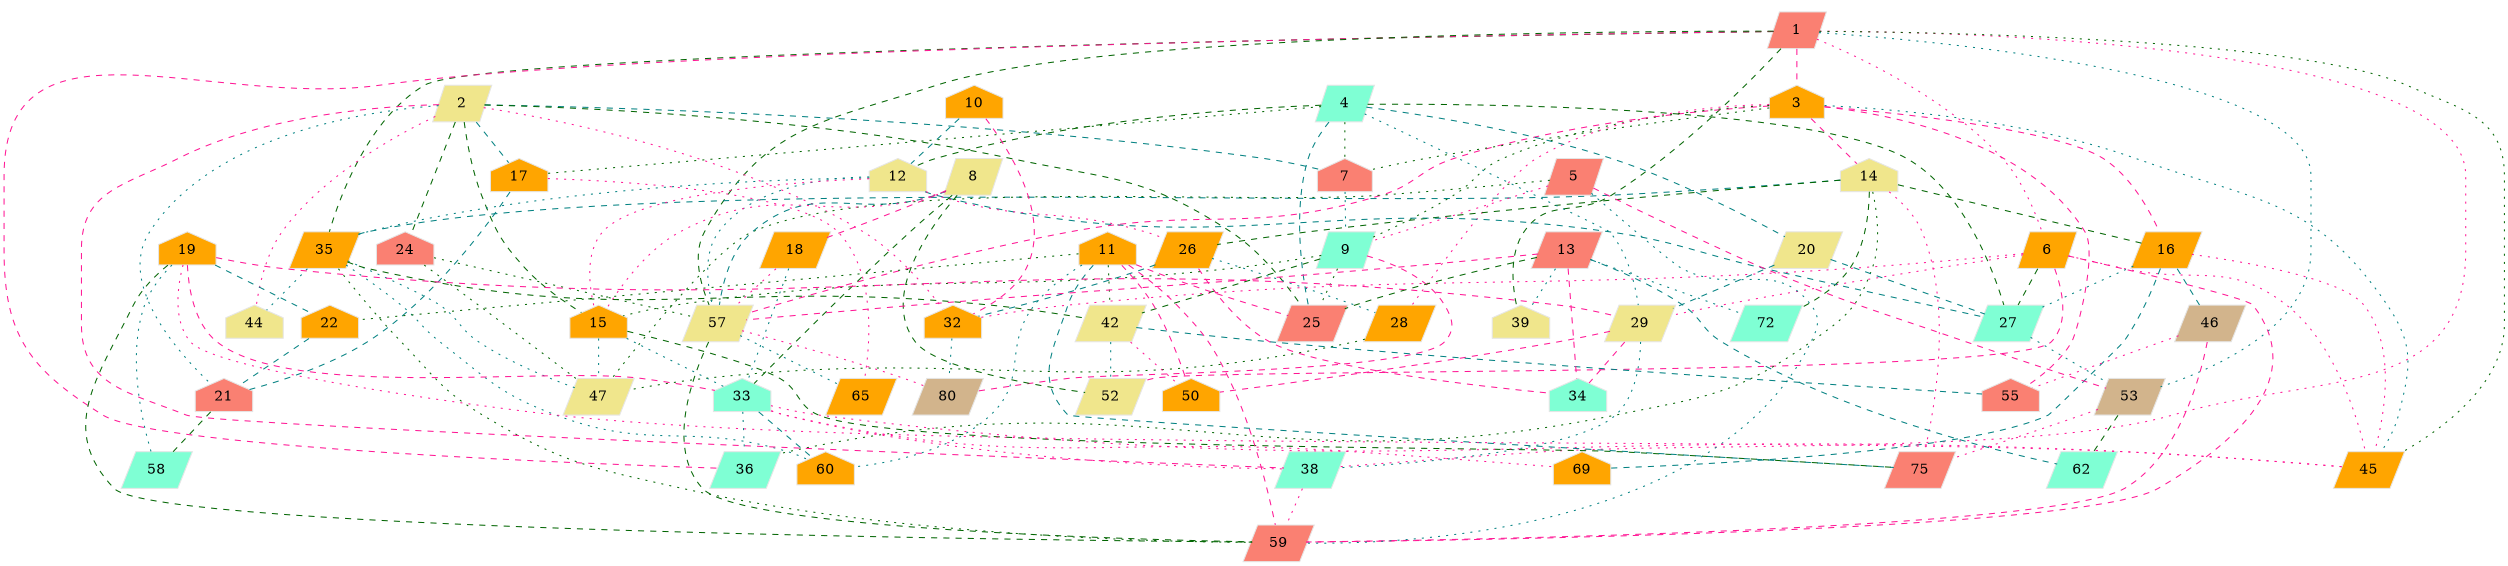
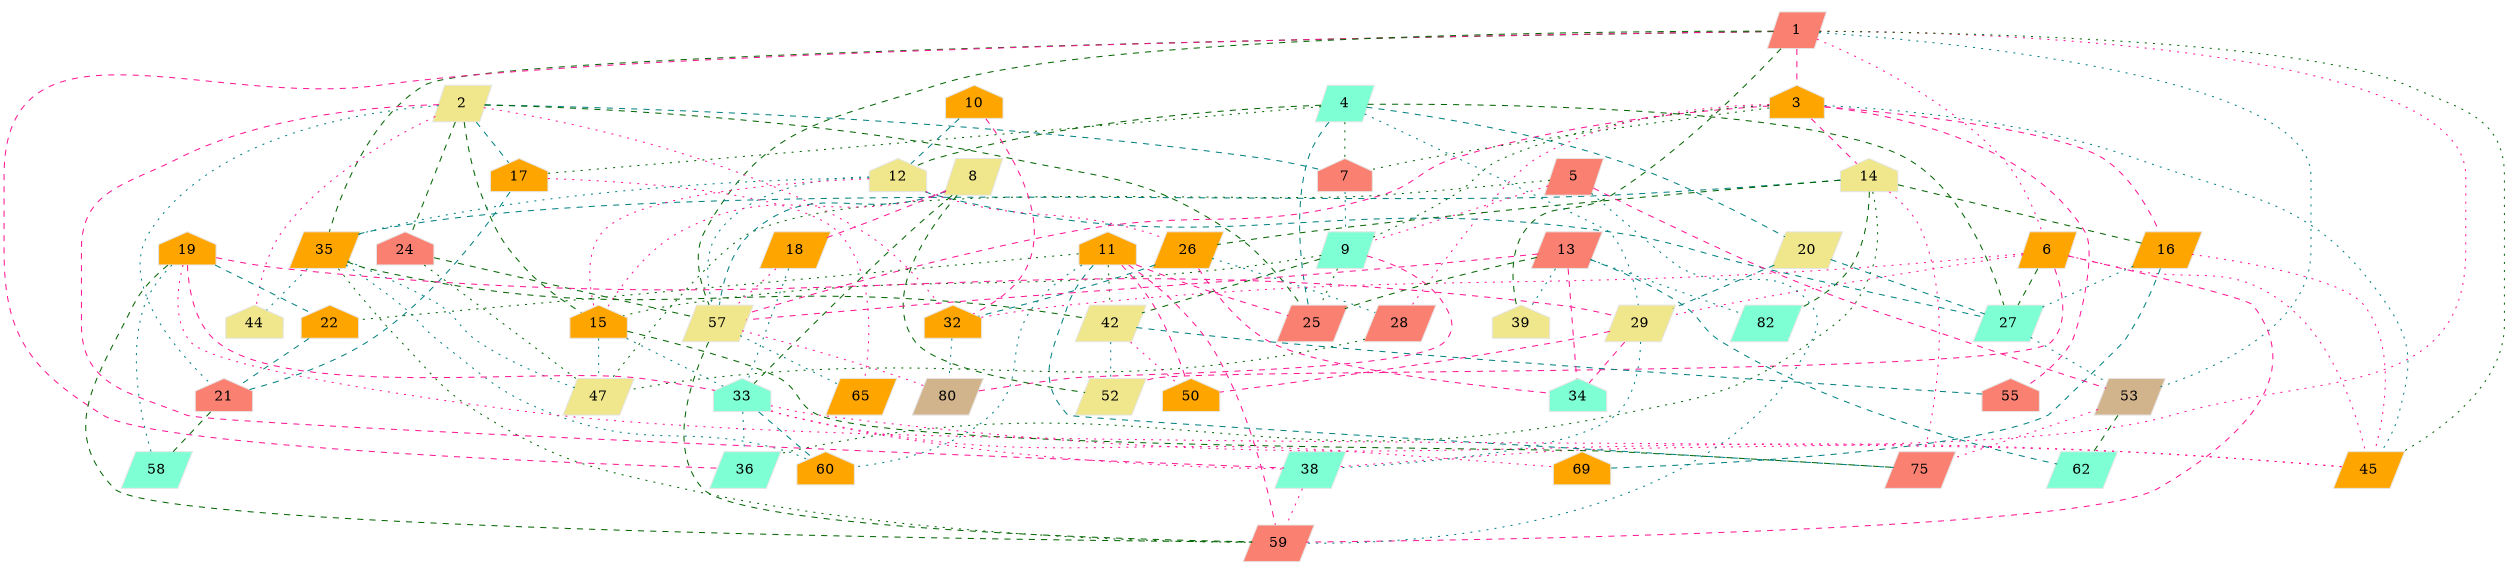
(525, 278) -> (525, 278)
(1400, 323) -> (1400, 323)
(1766, 323) -> (1766, 323)
(2210, 323) -> none
